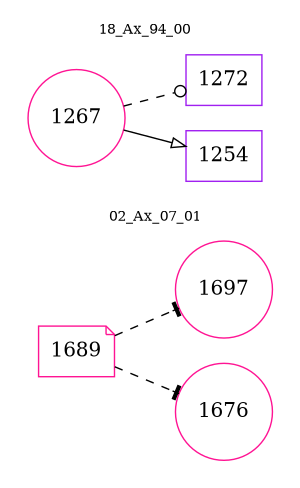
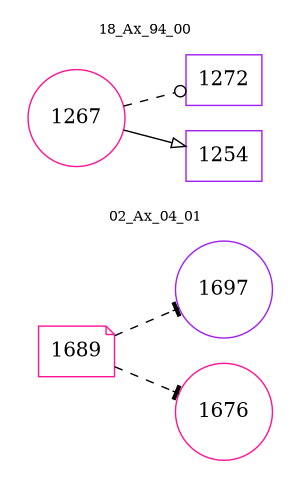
(155, 217) -> (155, 217)
(224, 290) -> (224, 290)
